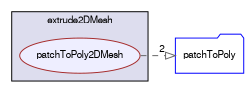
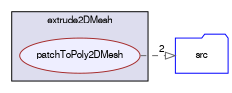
(210, 56) -> (202, 56)
